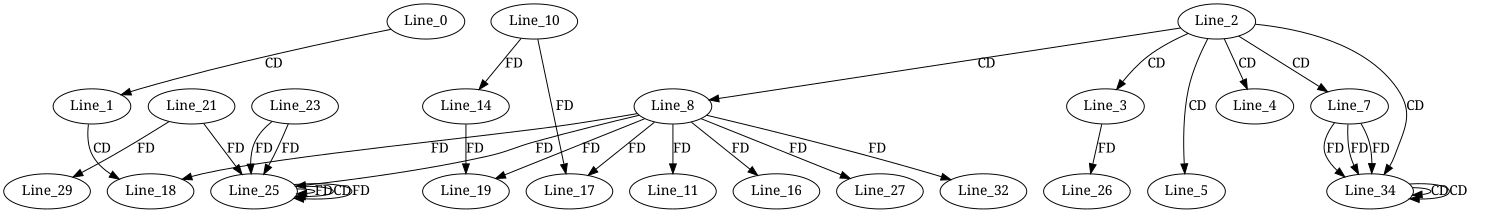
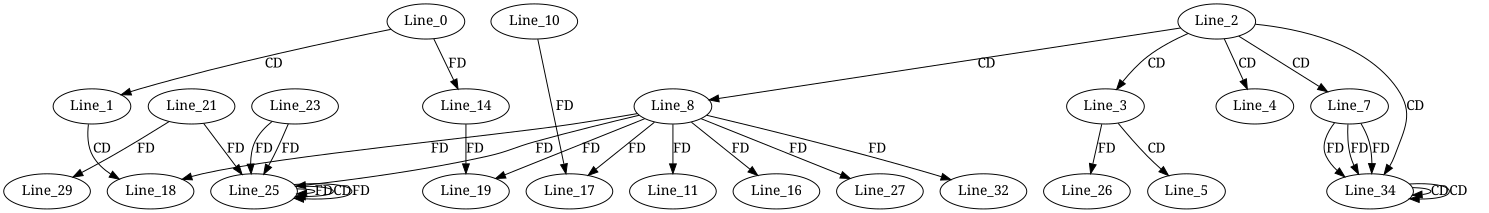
(503, 60) -> (444, 59)
(1187, 99) -> (1139, 147)
